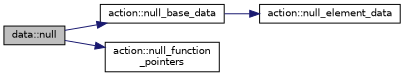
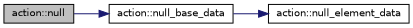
(34, 35) -> (39, 14)
(162, 57) -> none
